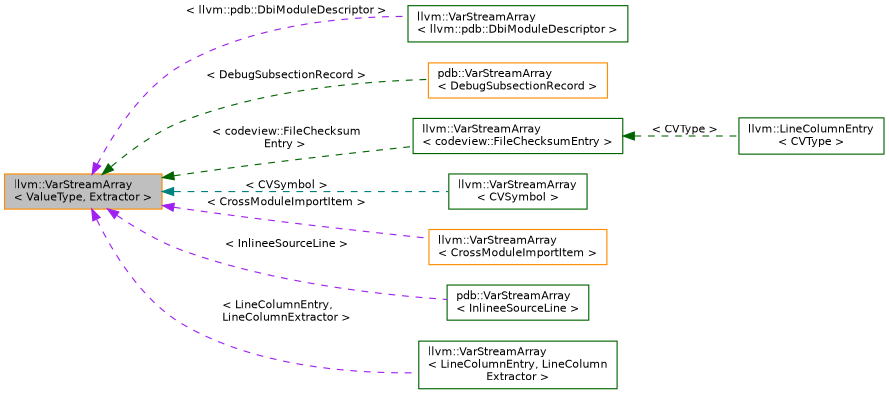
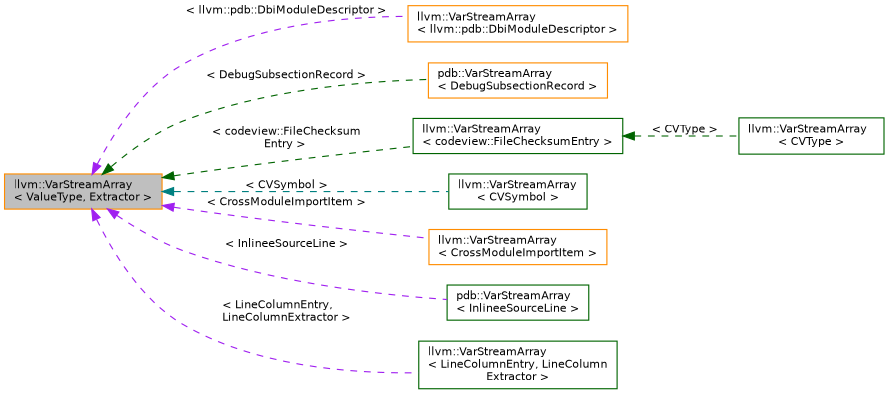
(518, 24) -> (518, 24)
(811, 136) -> (811, 136)
